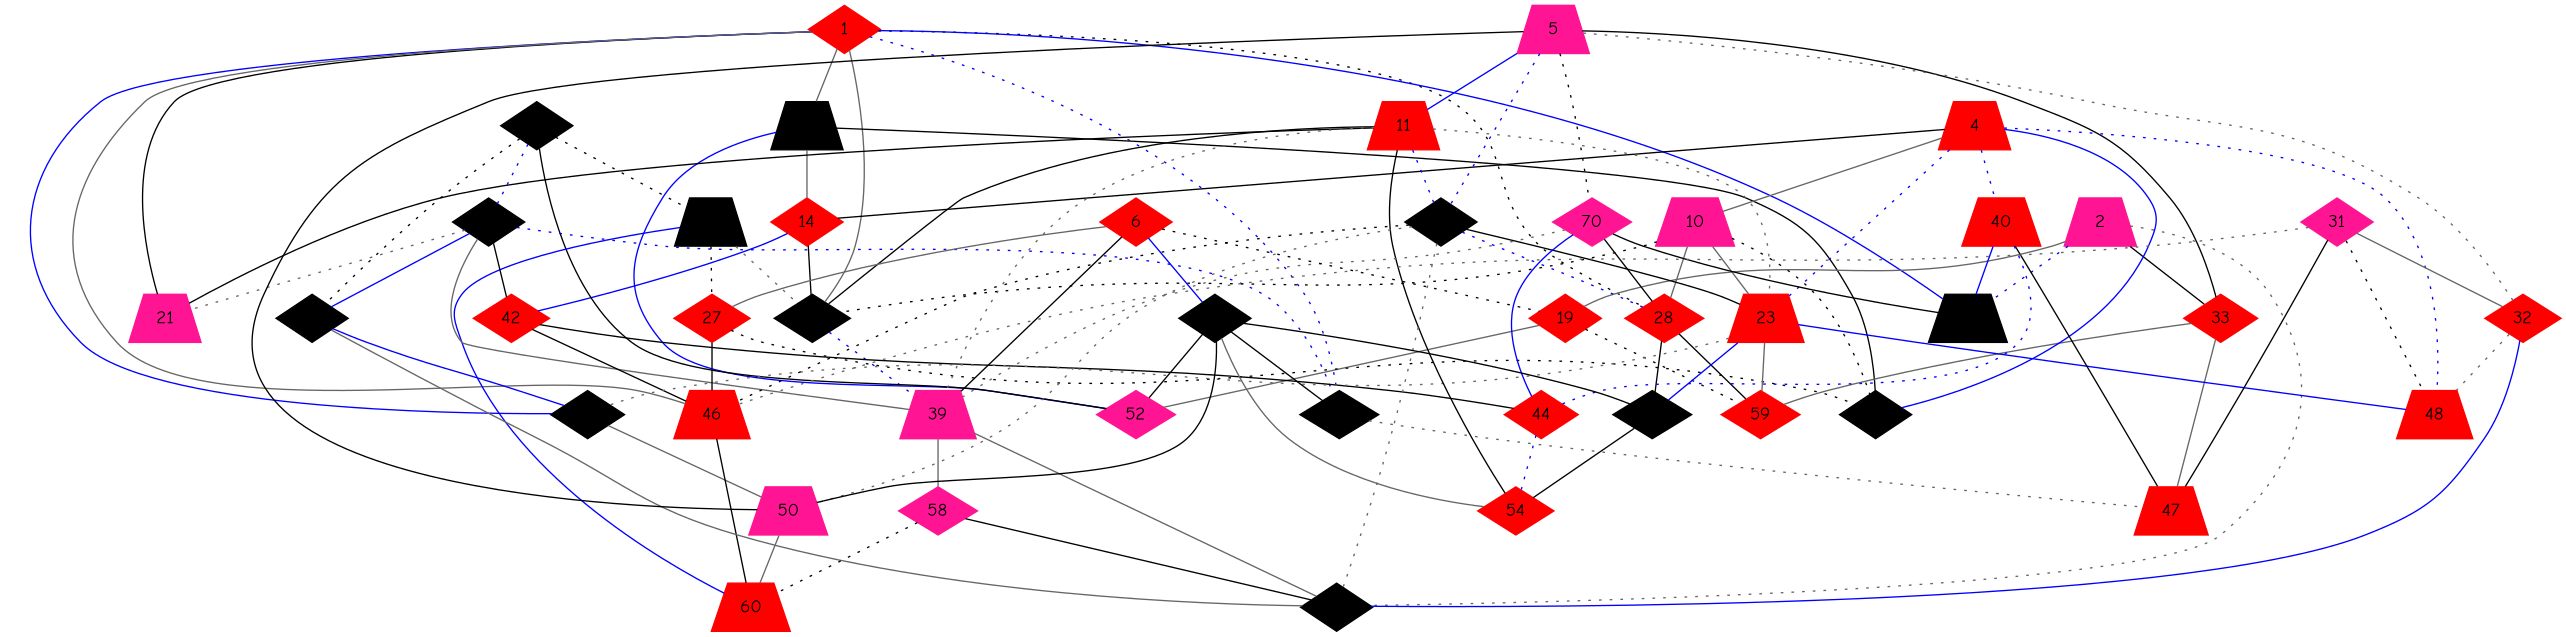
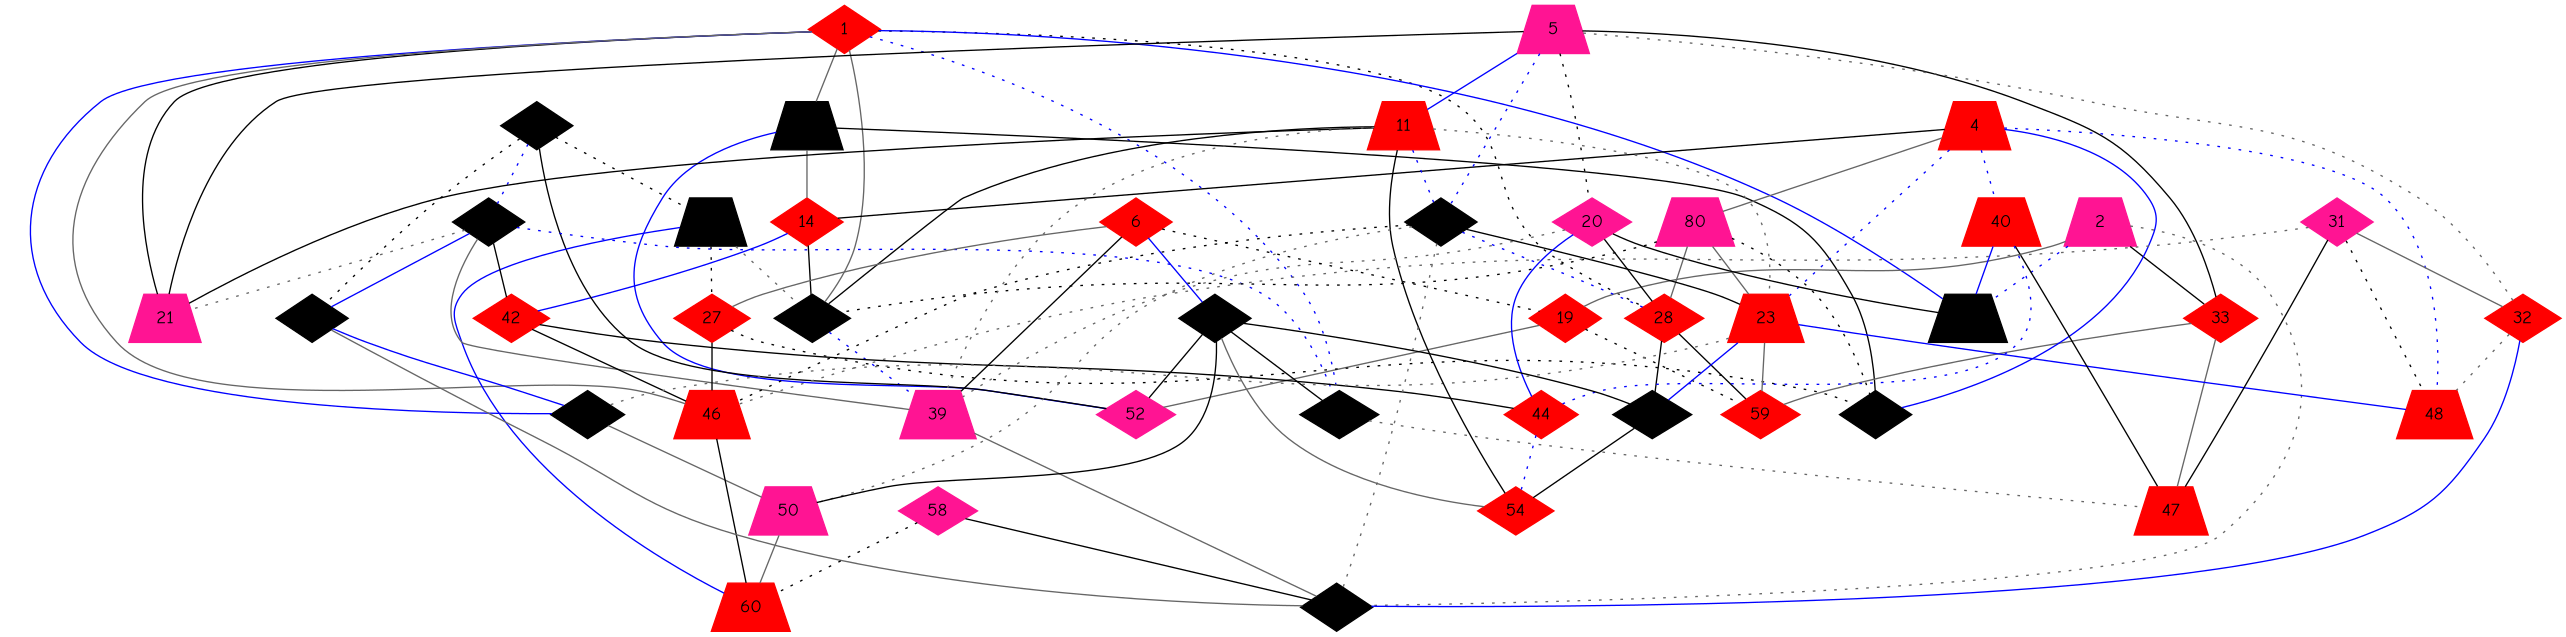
(545, 89) -> (786, 59)
(1592, 222) -> (1592, 222)
(1695, 222) -> (1695, 222)
(938, 471) -> none
